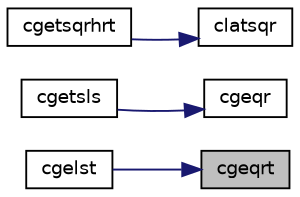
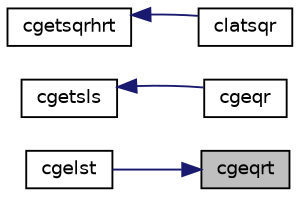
(156, 40) -> (174, 15)
(151, 111) -> (170, 86)
